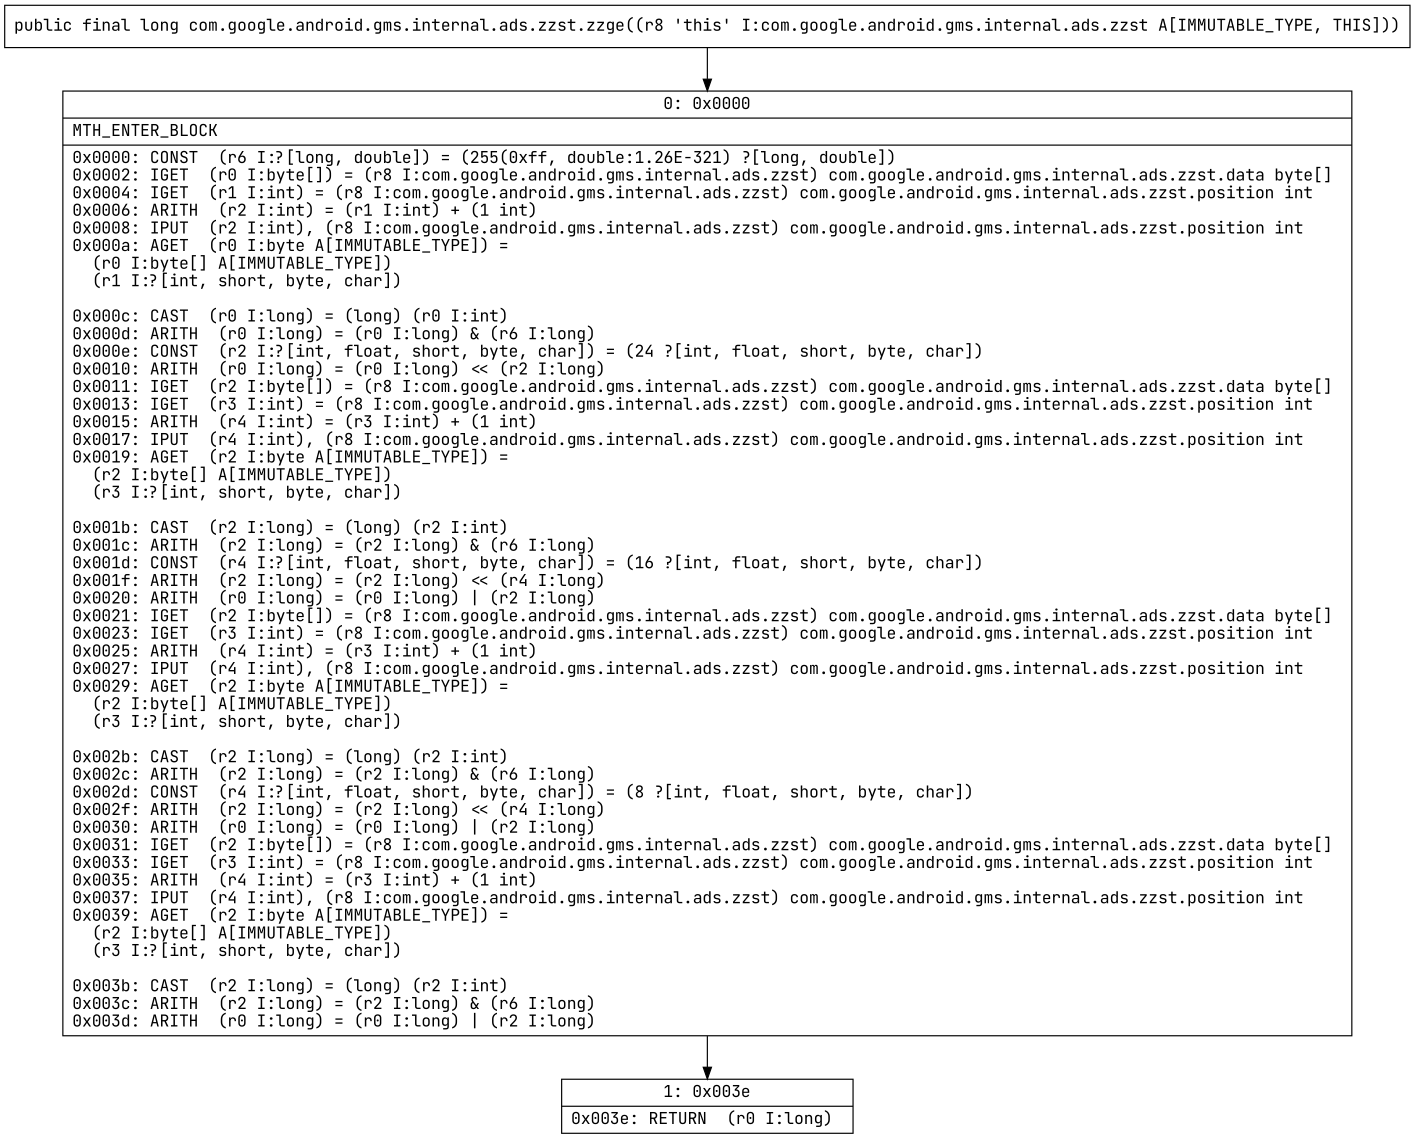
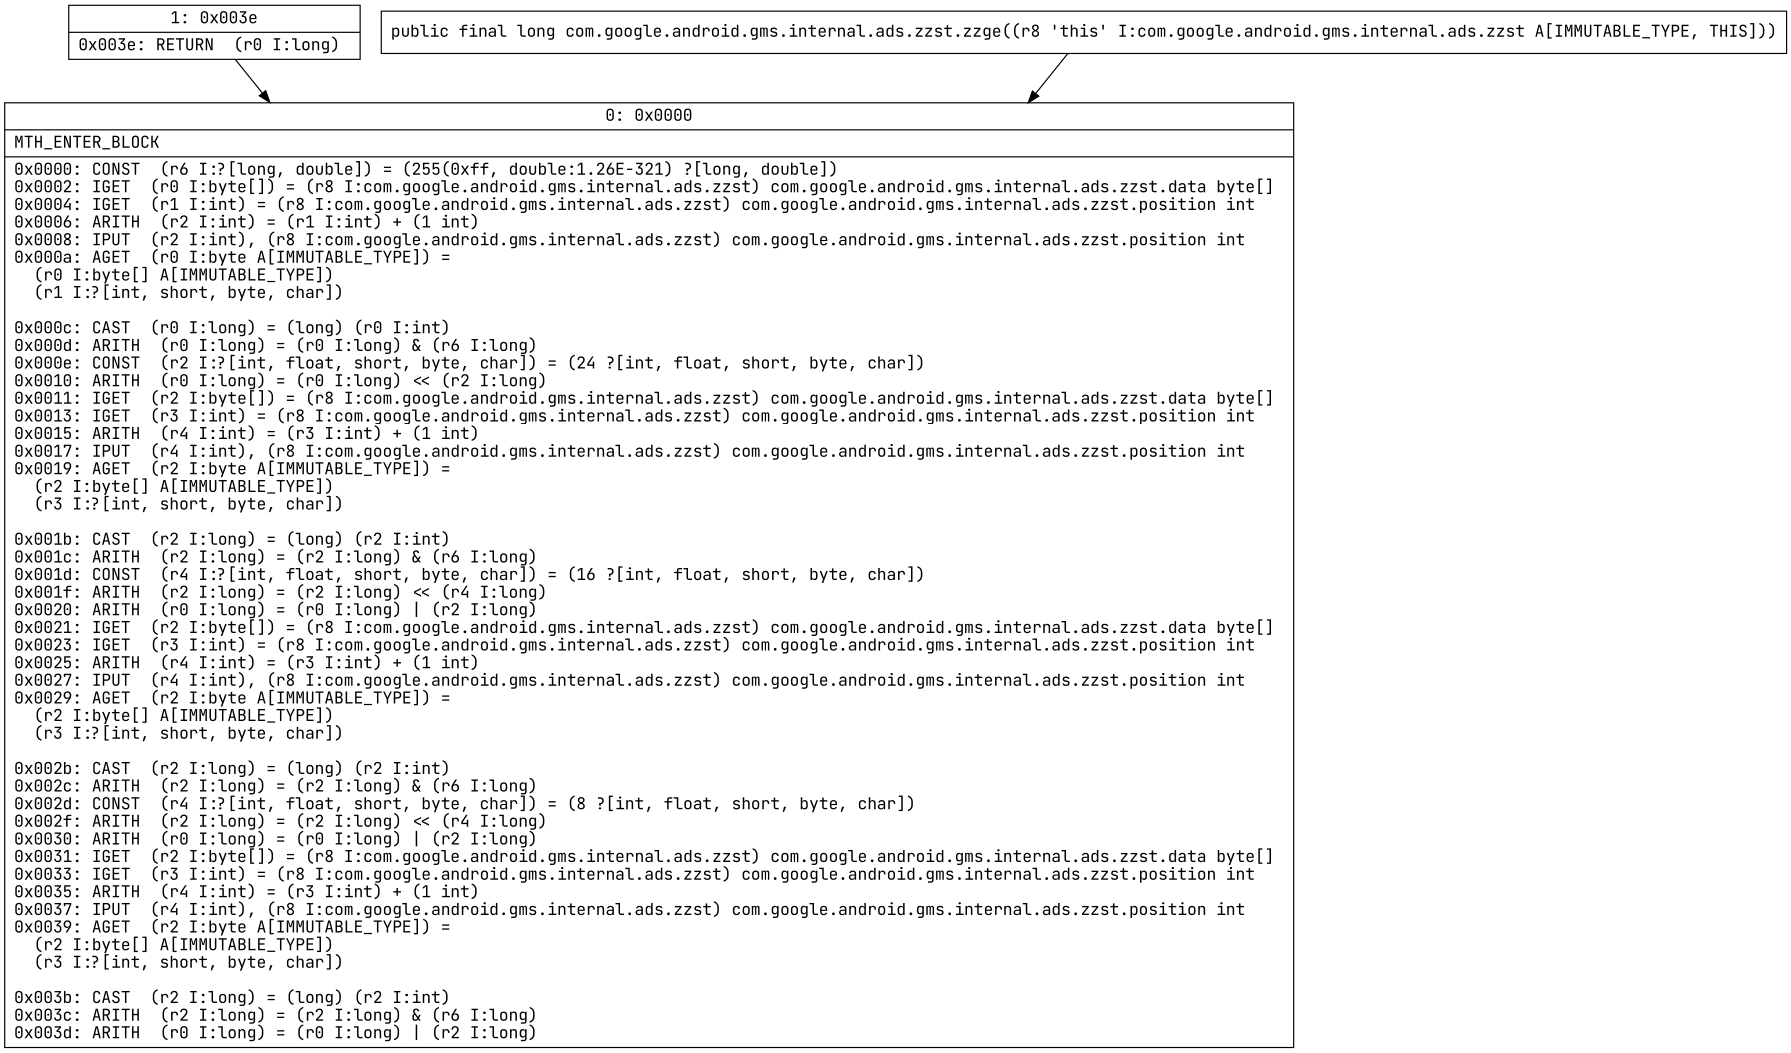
(707, 1052) -> (249, 76)
